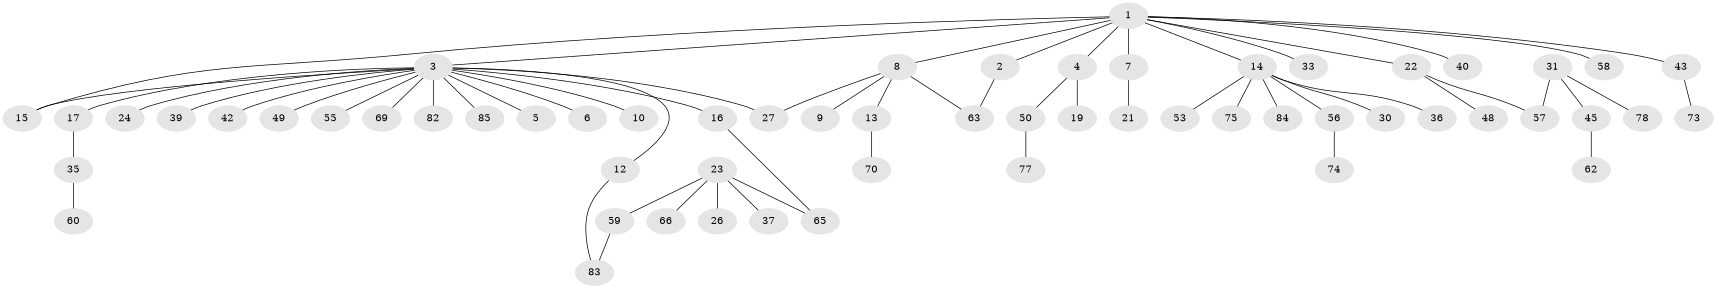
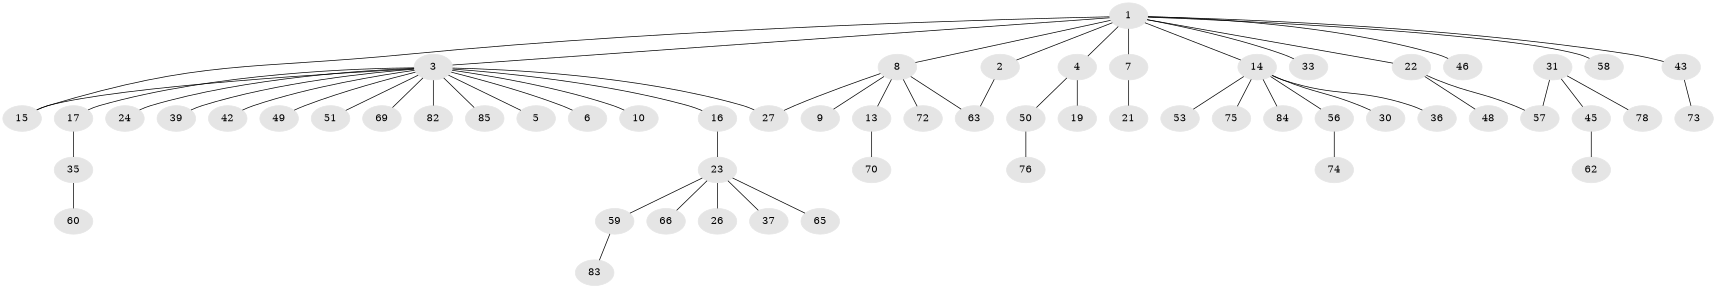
(1463, 67) -> (1463, 67)
(331, 119) -> (331, 119)
none -> (923, 119)
(620, 170) -> none
(769, 170) -> (717, 144)
(1026, 170) -> (1026, 170)
